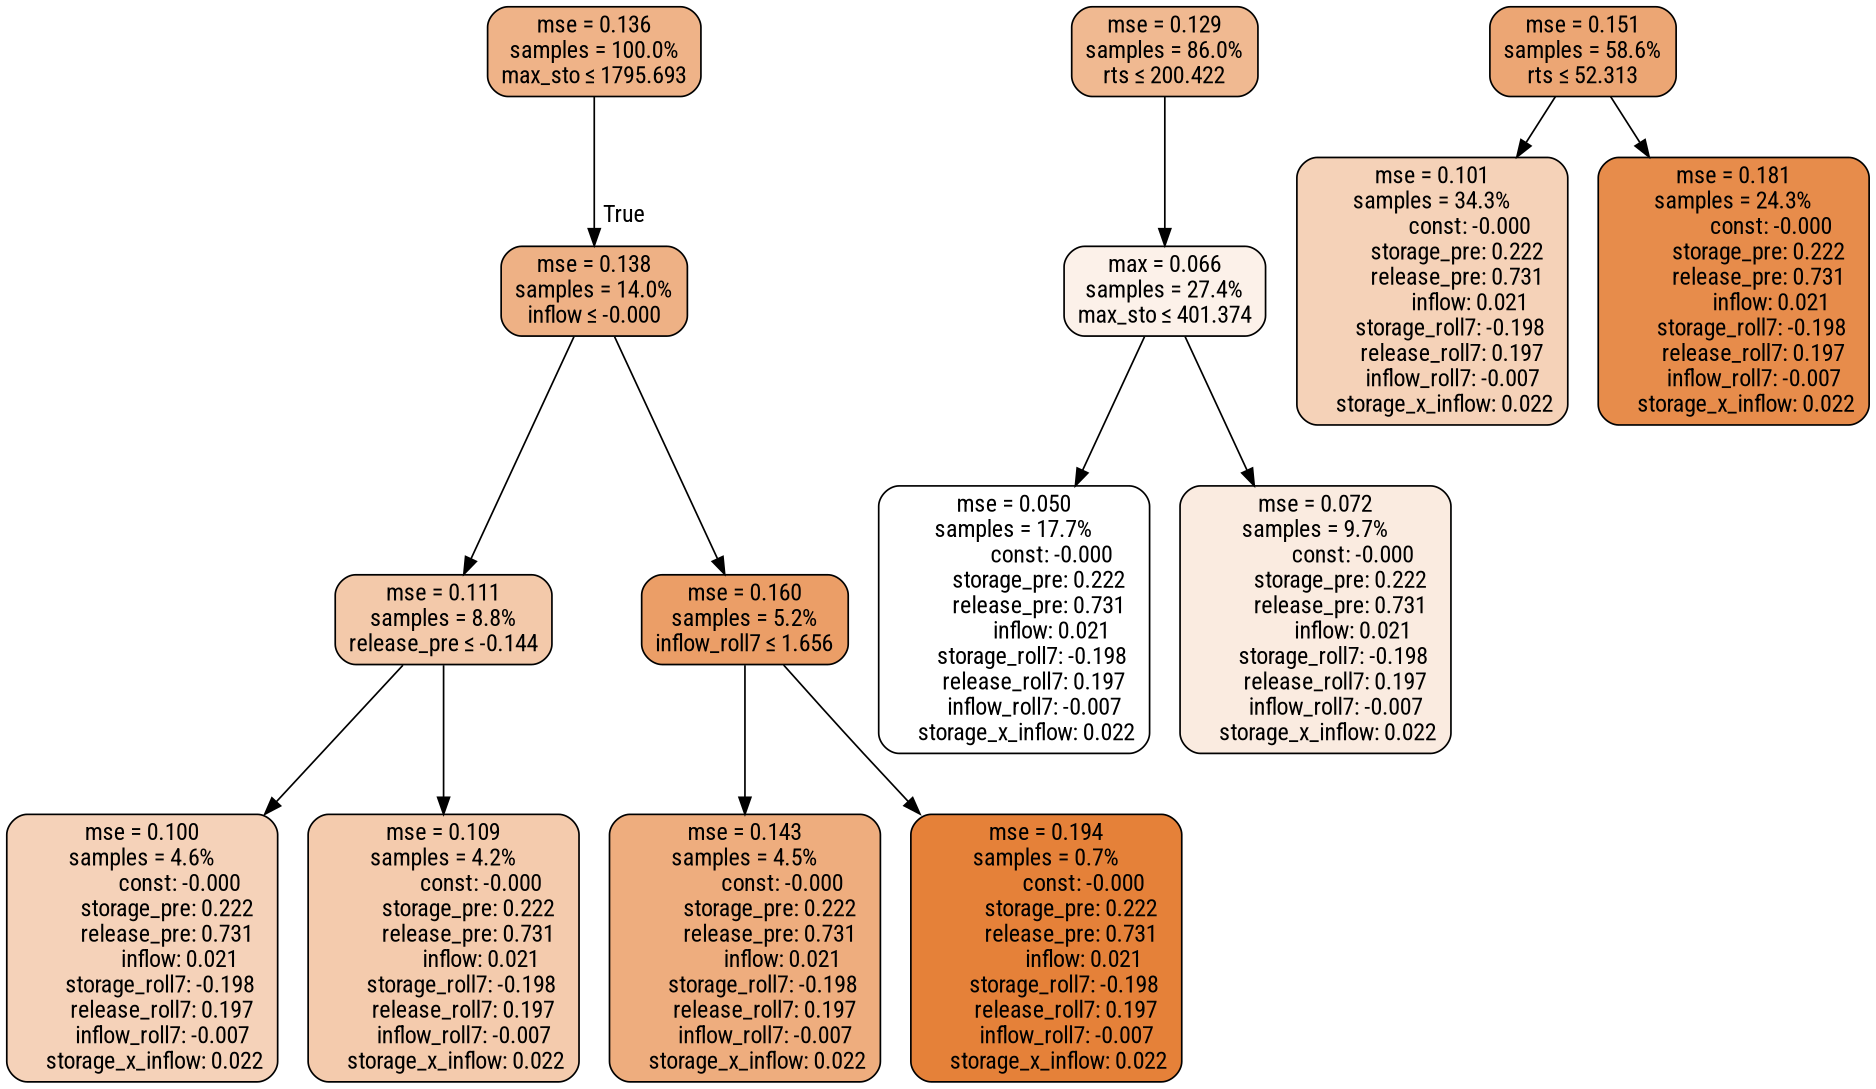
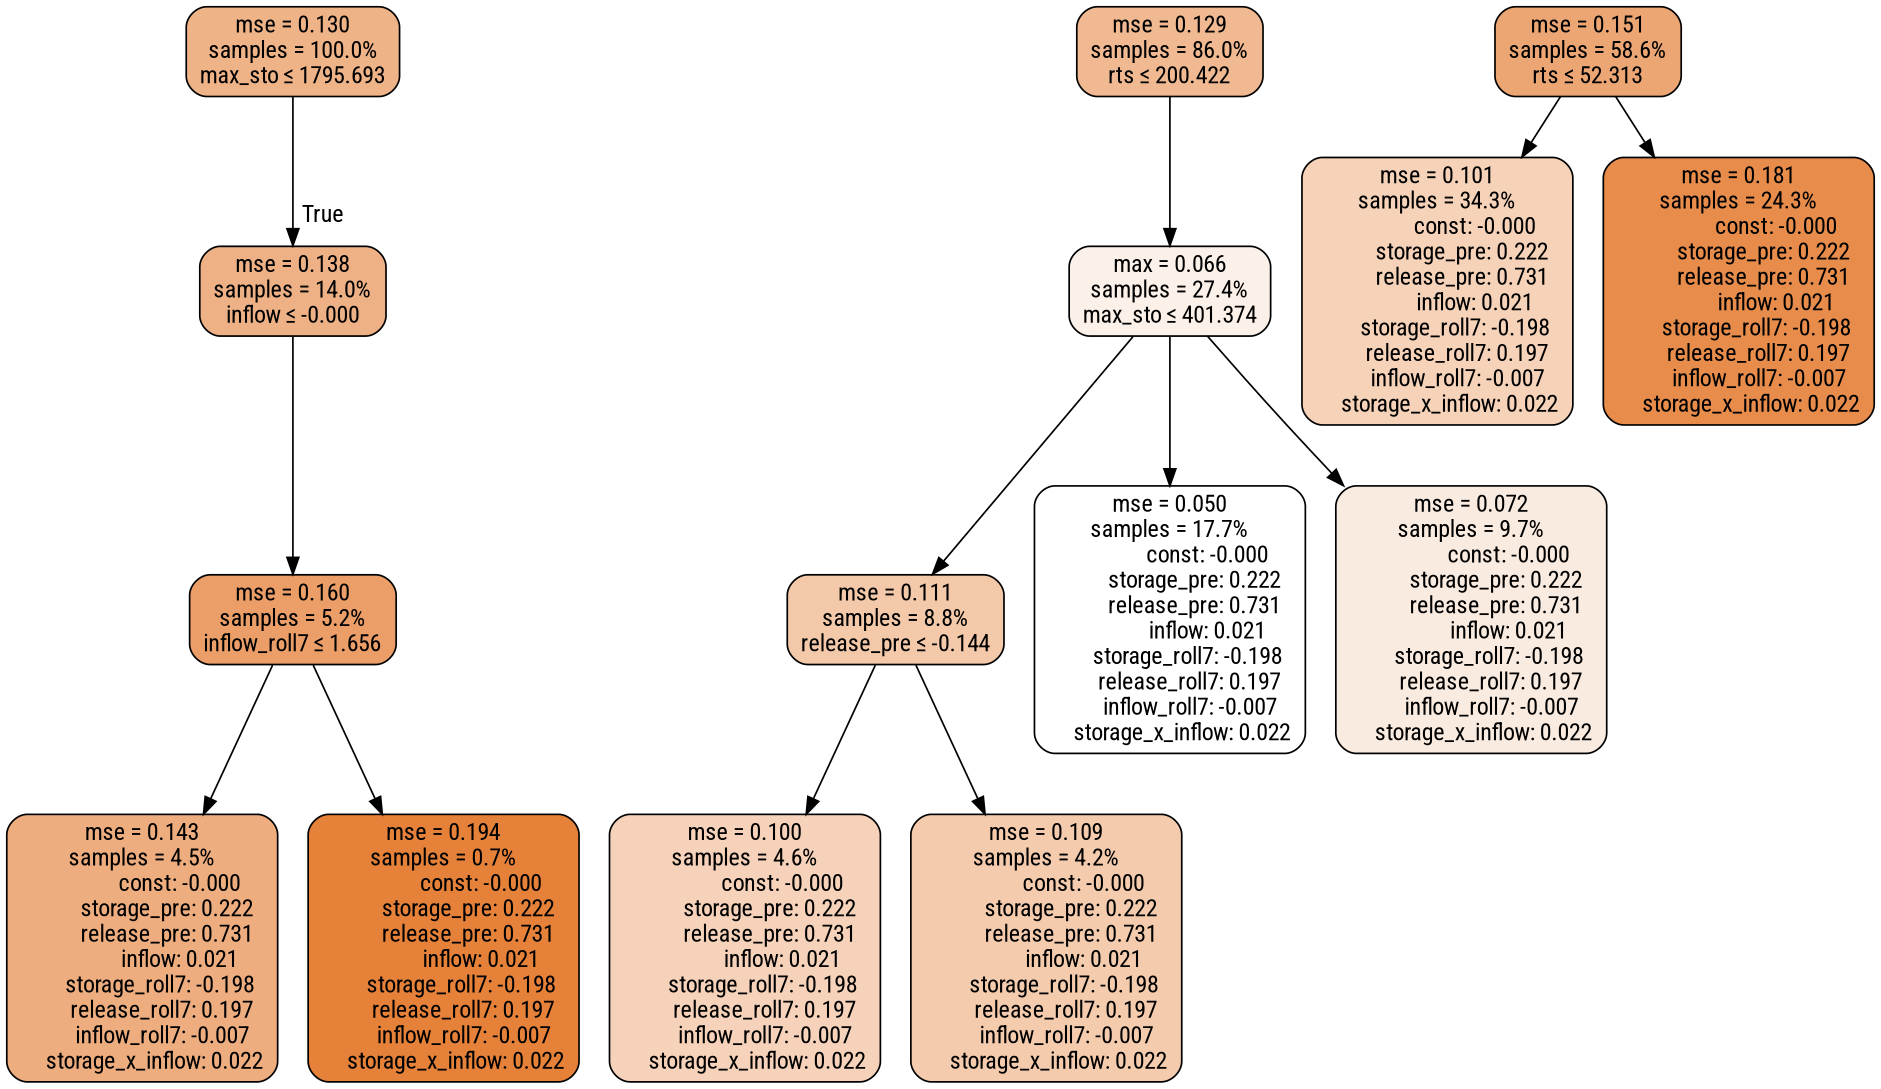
(594, 52) -> (293, 52)
(522, 448) -> (1038, 449)
